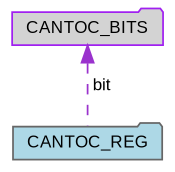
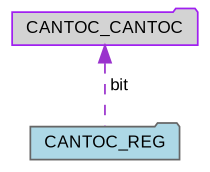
(88, 29) -> (105, 29)
